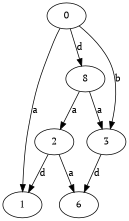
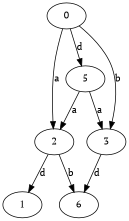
(85, 79) -> (85, 79)
(33, 104) -> (53, 75)
(71, 173) -> (71, 173)
